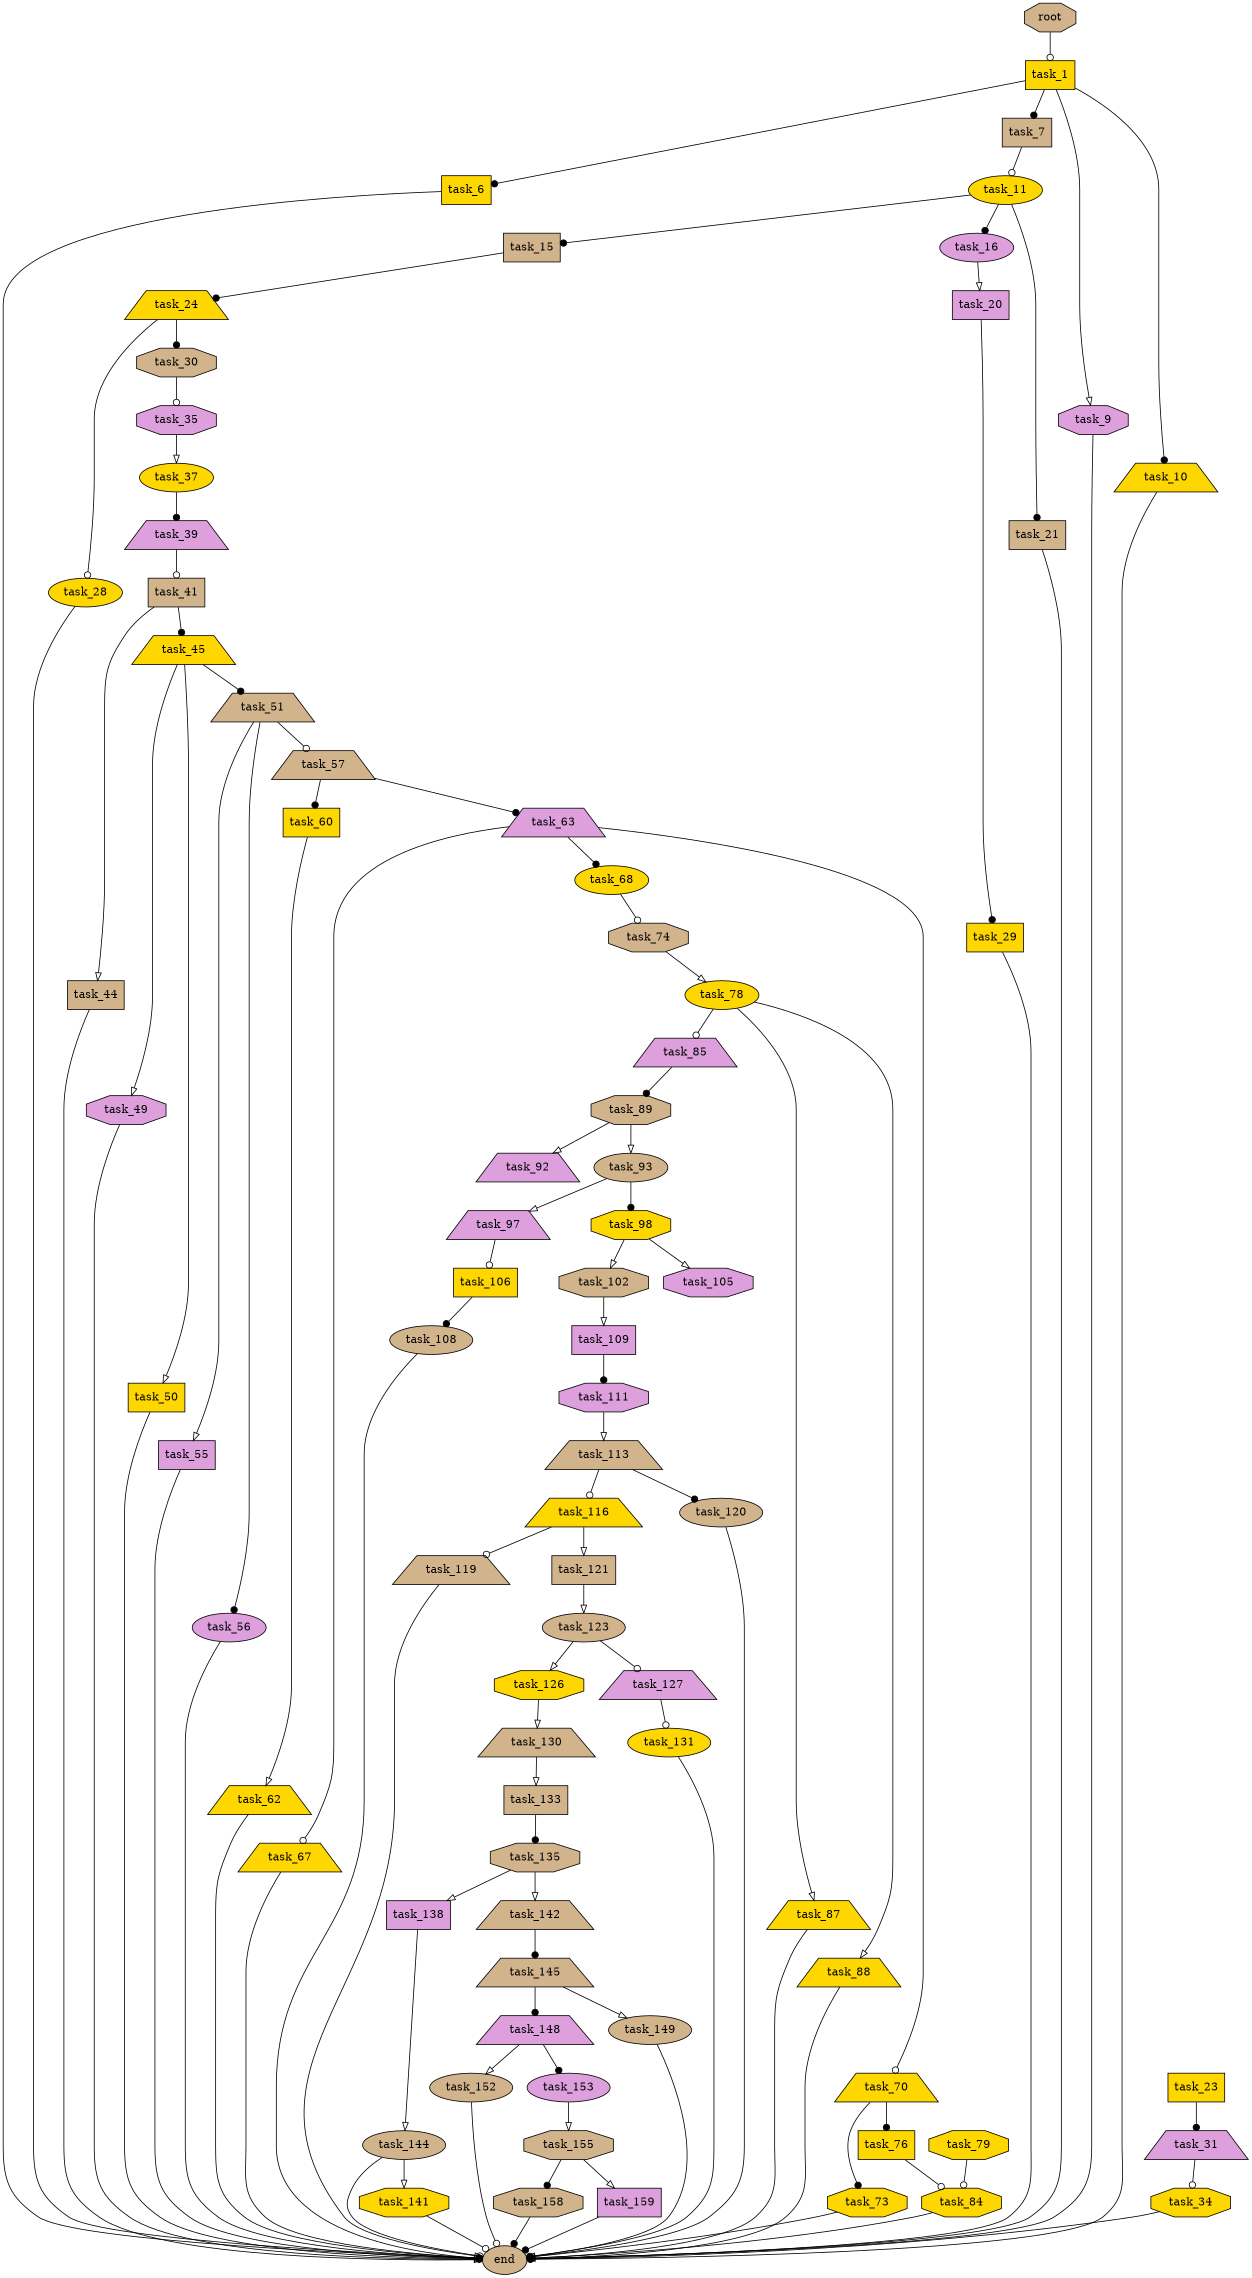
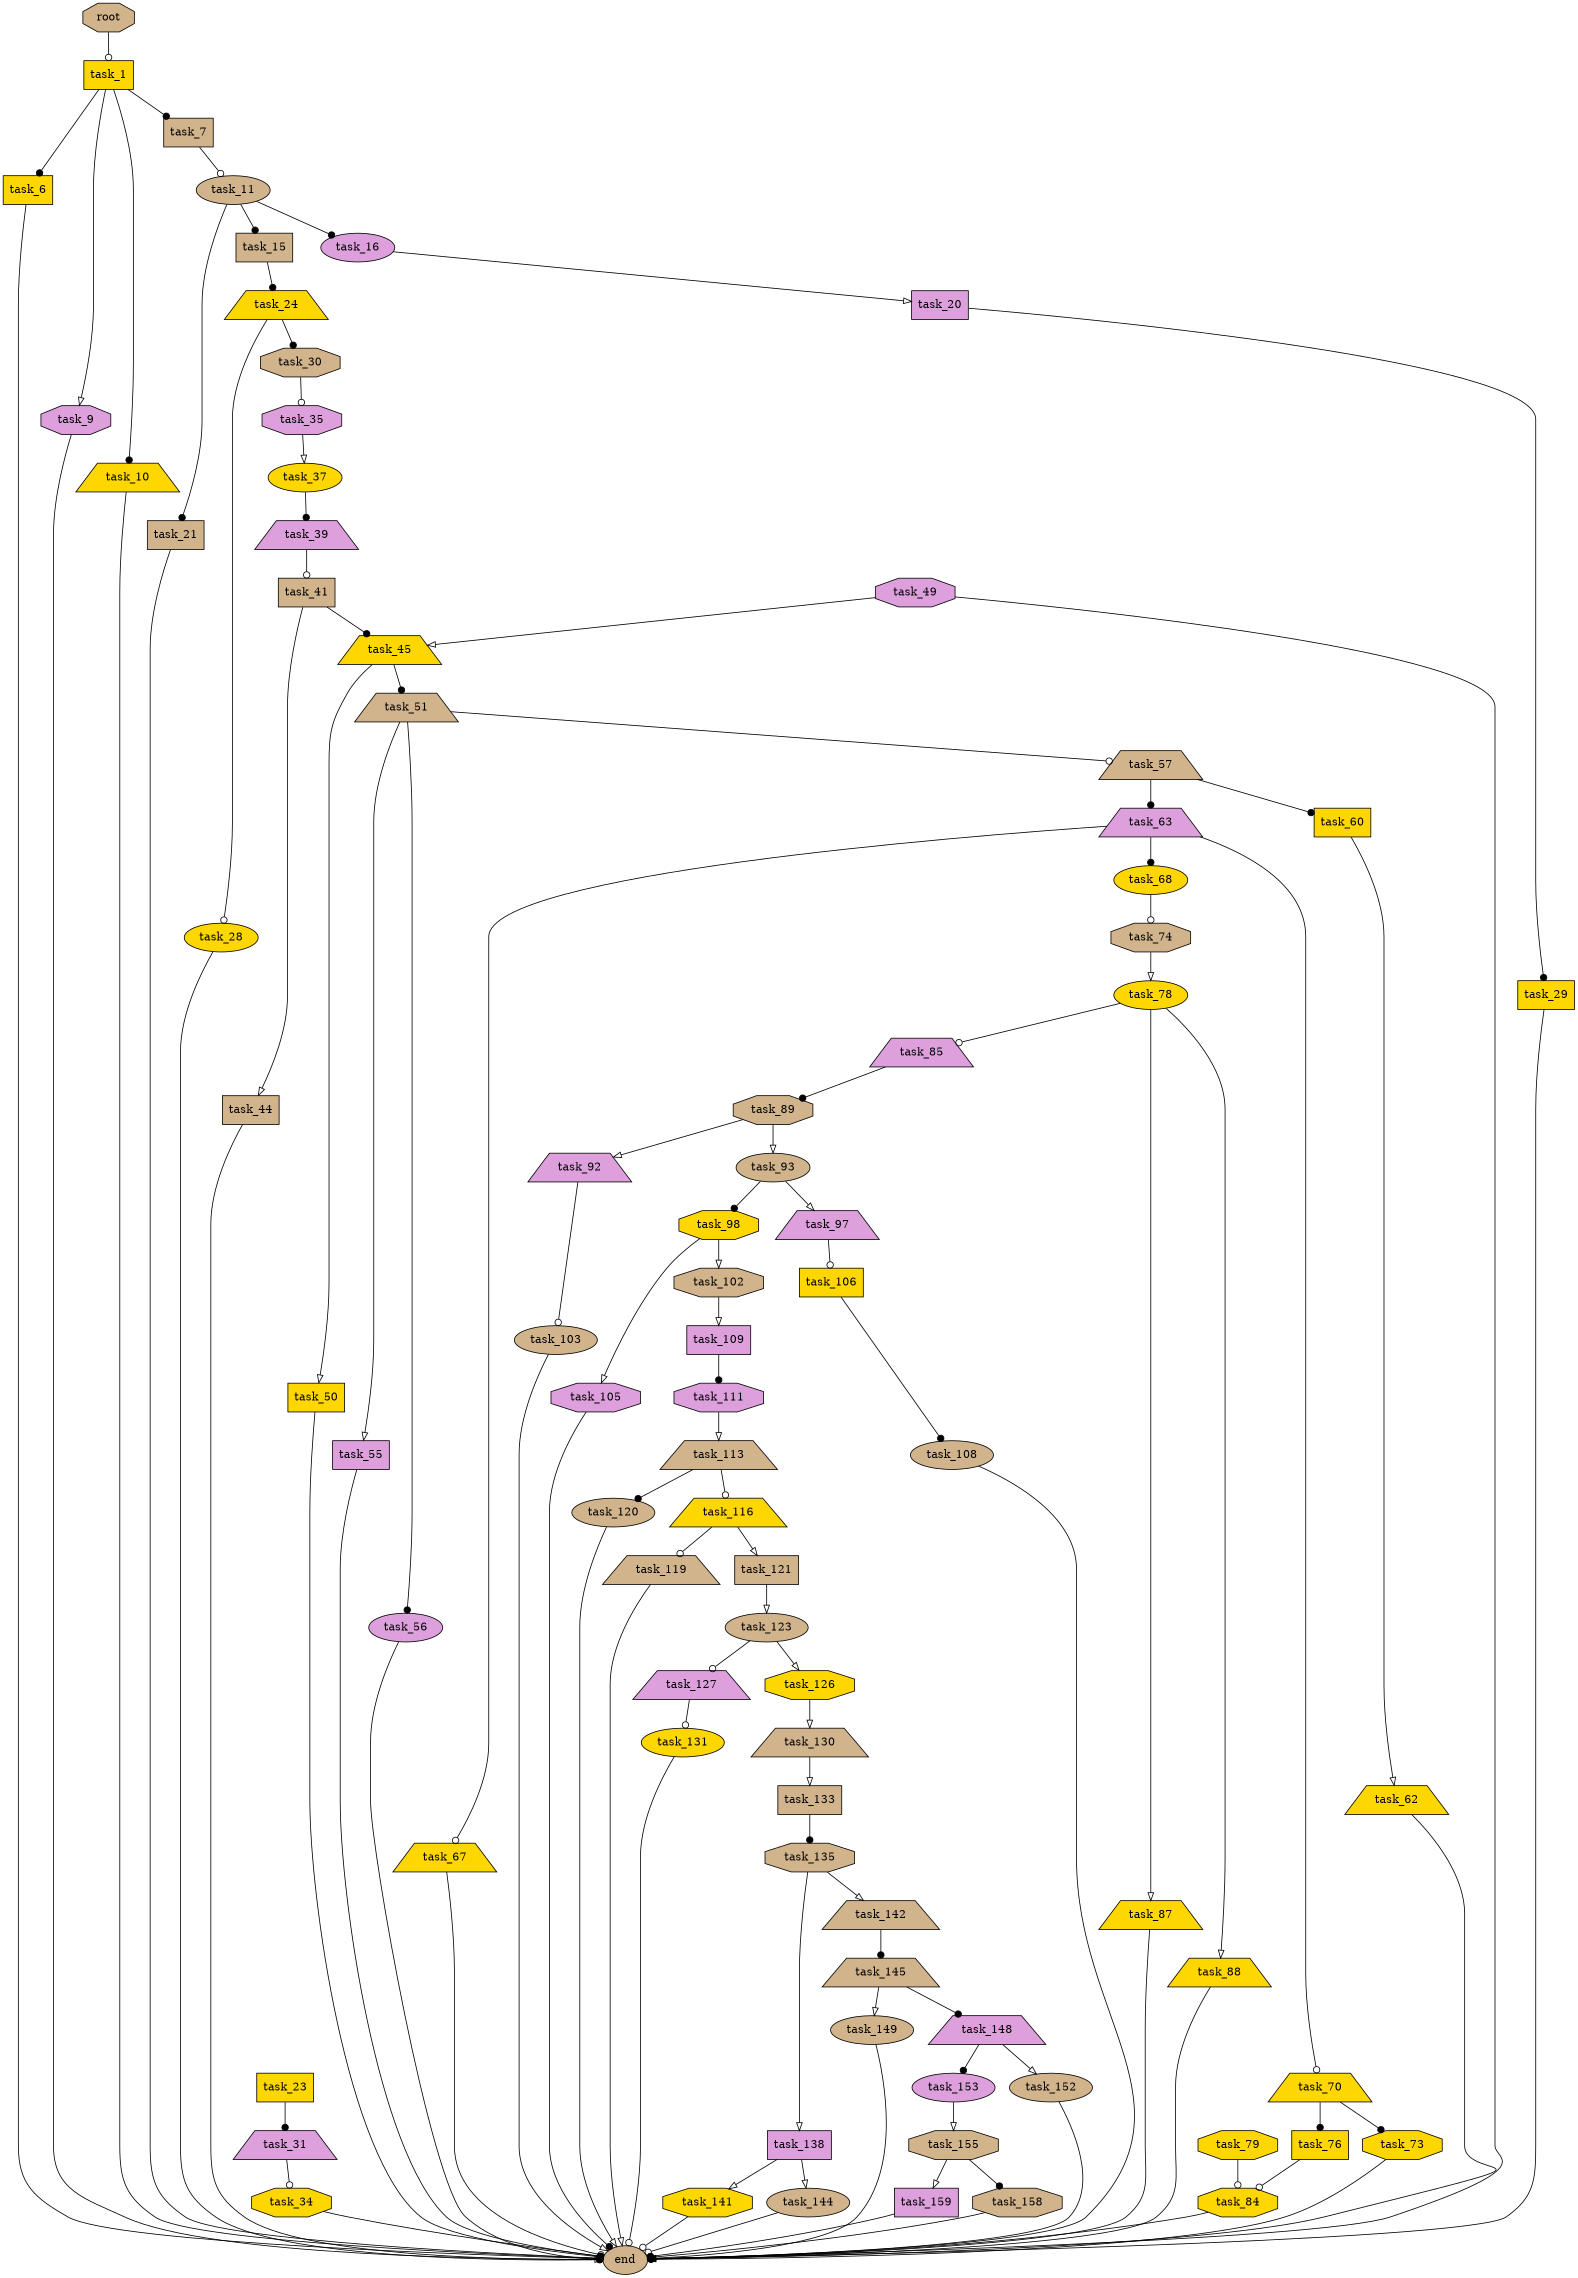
(1005, 190) -> (233, 190)
(153, 875) -> (655, 621)
none -> (556, 1340)
(1031, 1824) -> (1536, 2045)
none -> (549, 1834)
(404, 2170) -> (756, 2172)
